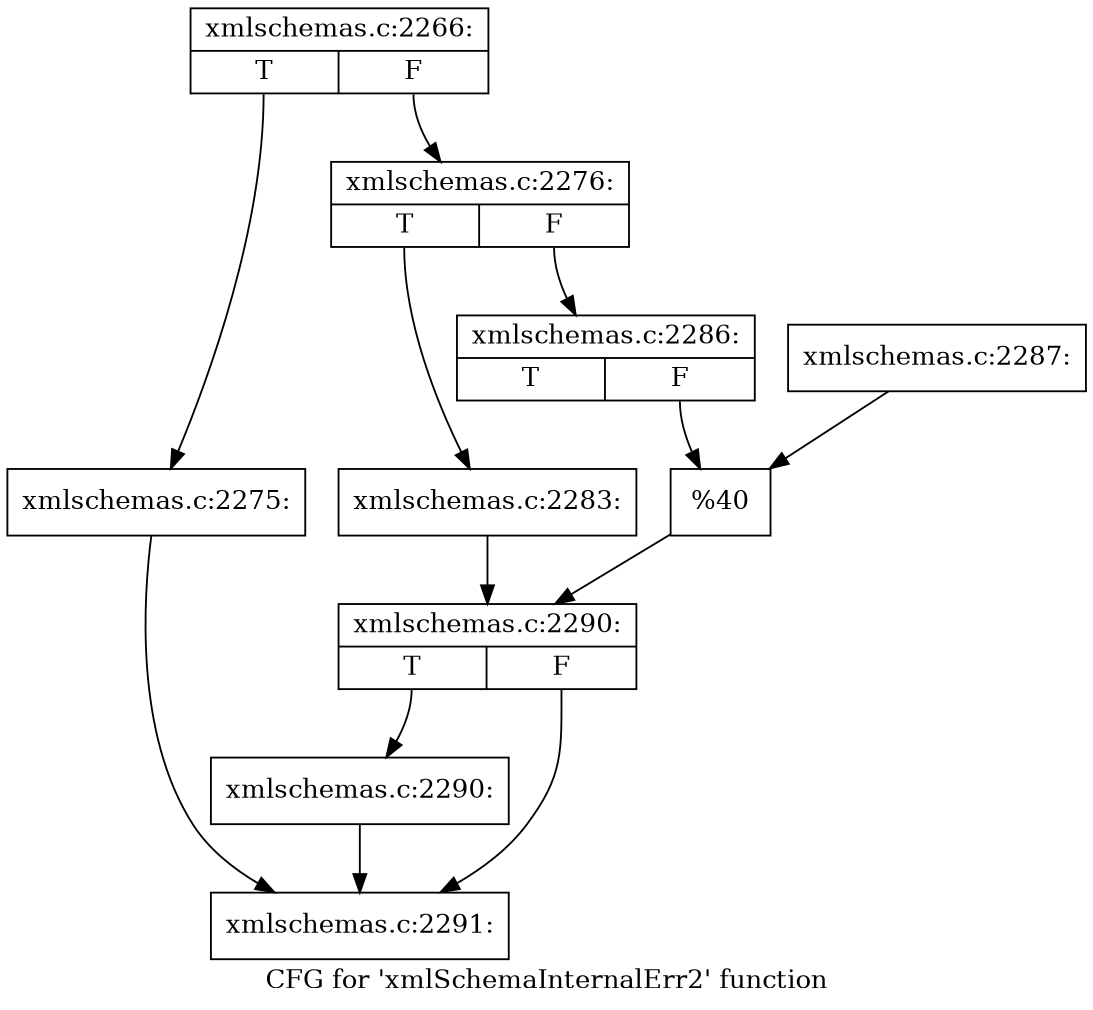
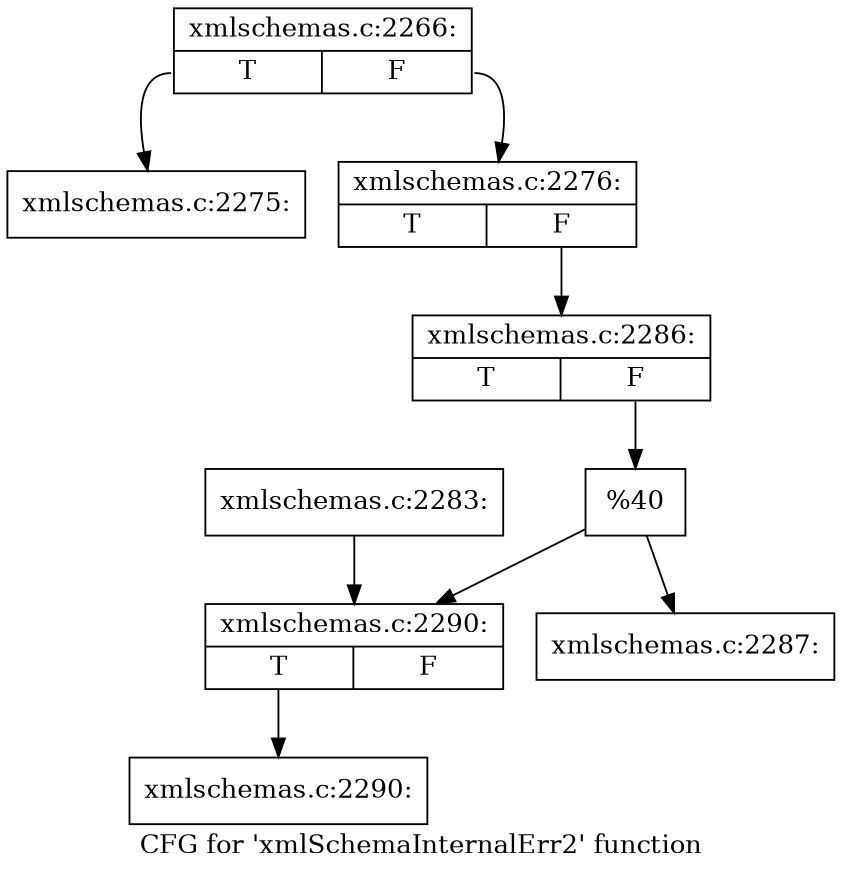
(422, 353) -> none
(837, 425) -> (657, 566)
(360, 926) -> none
